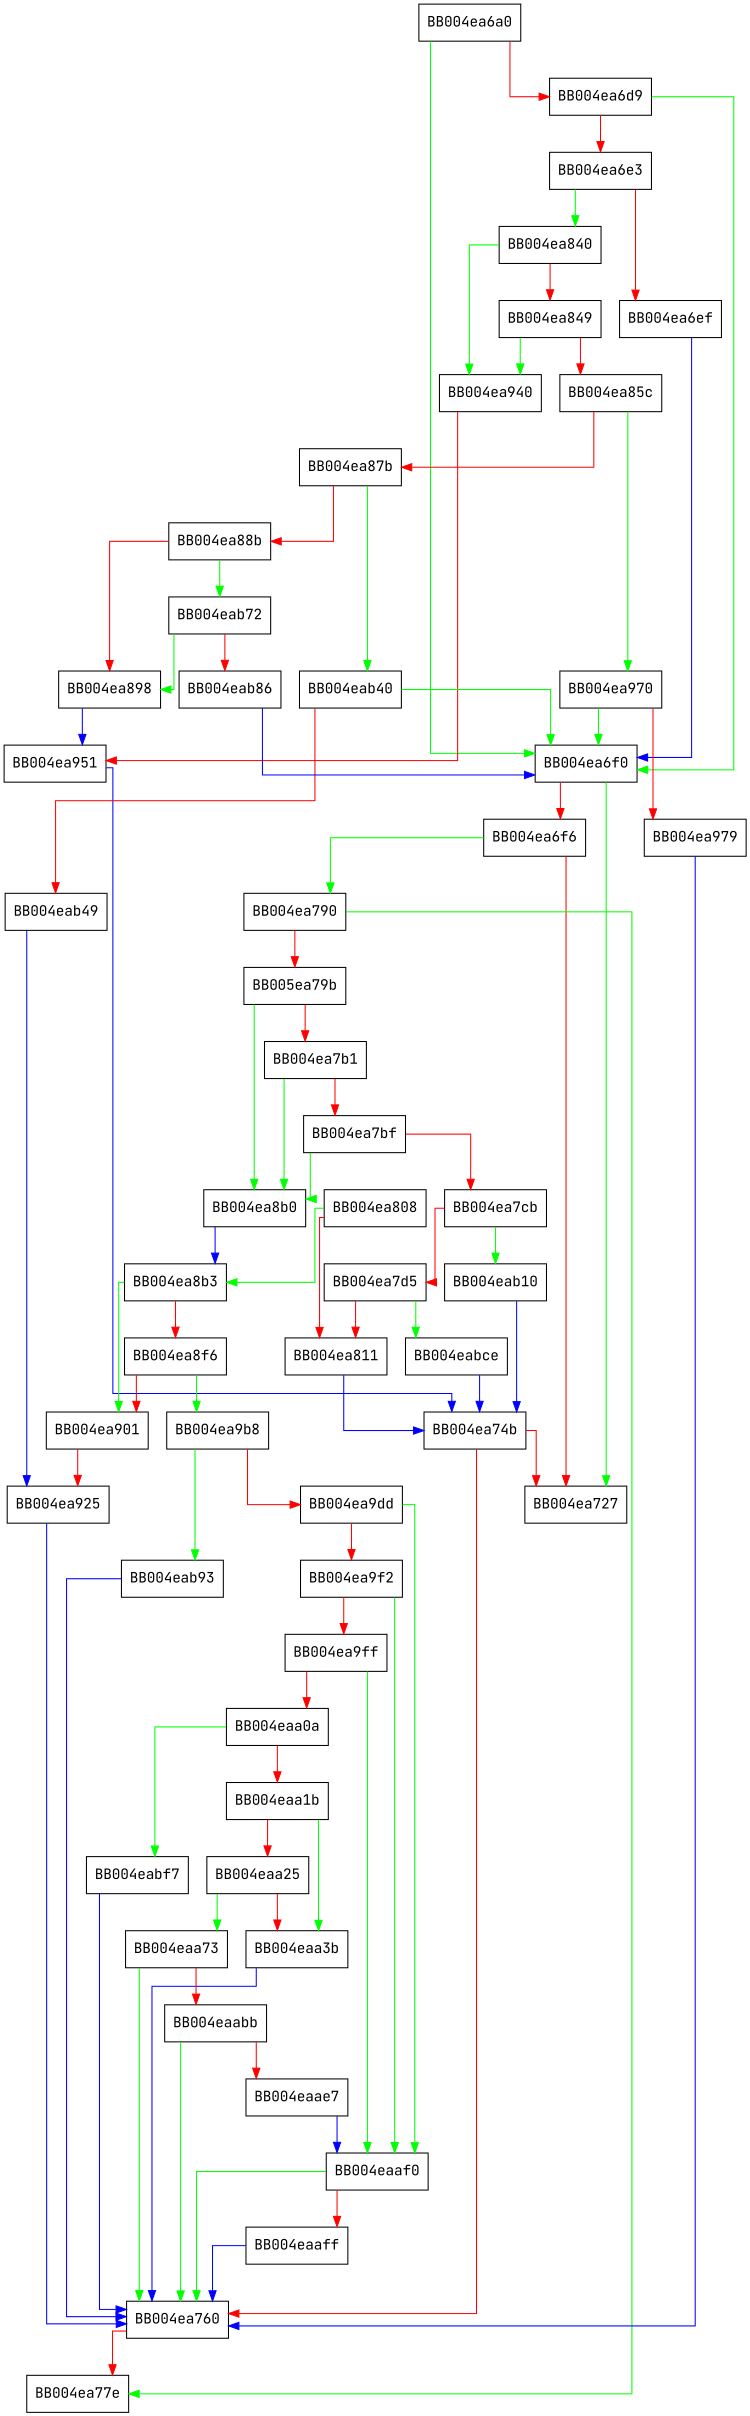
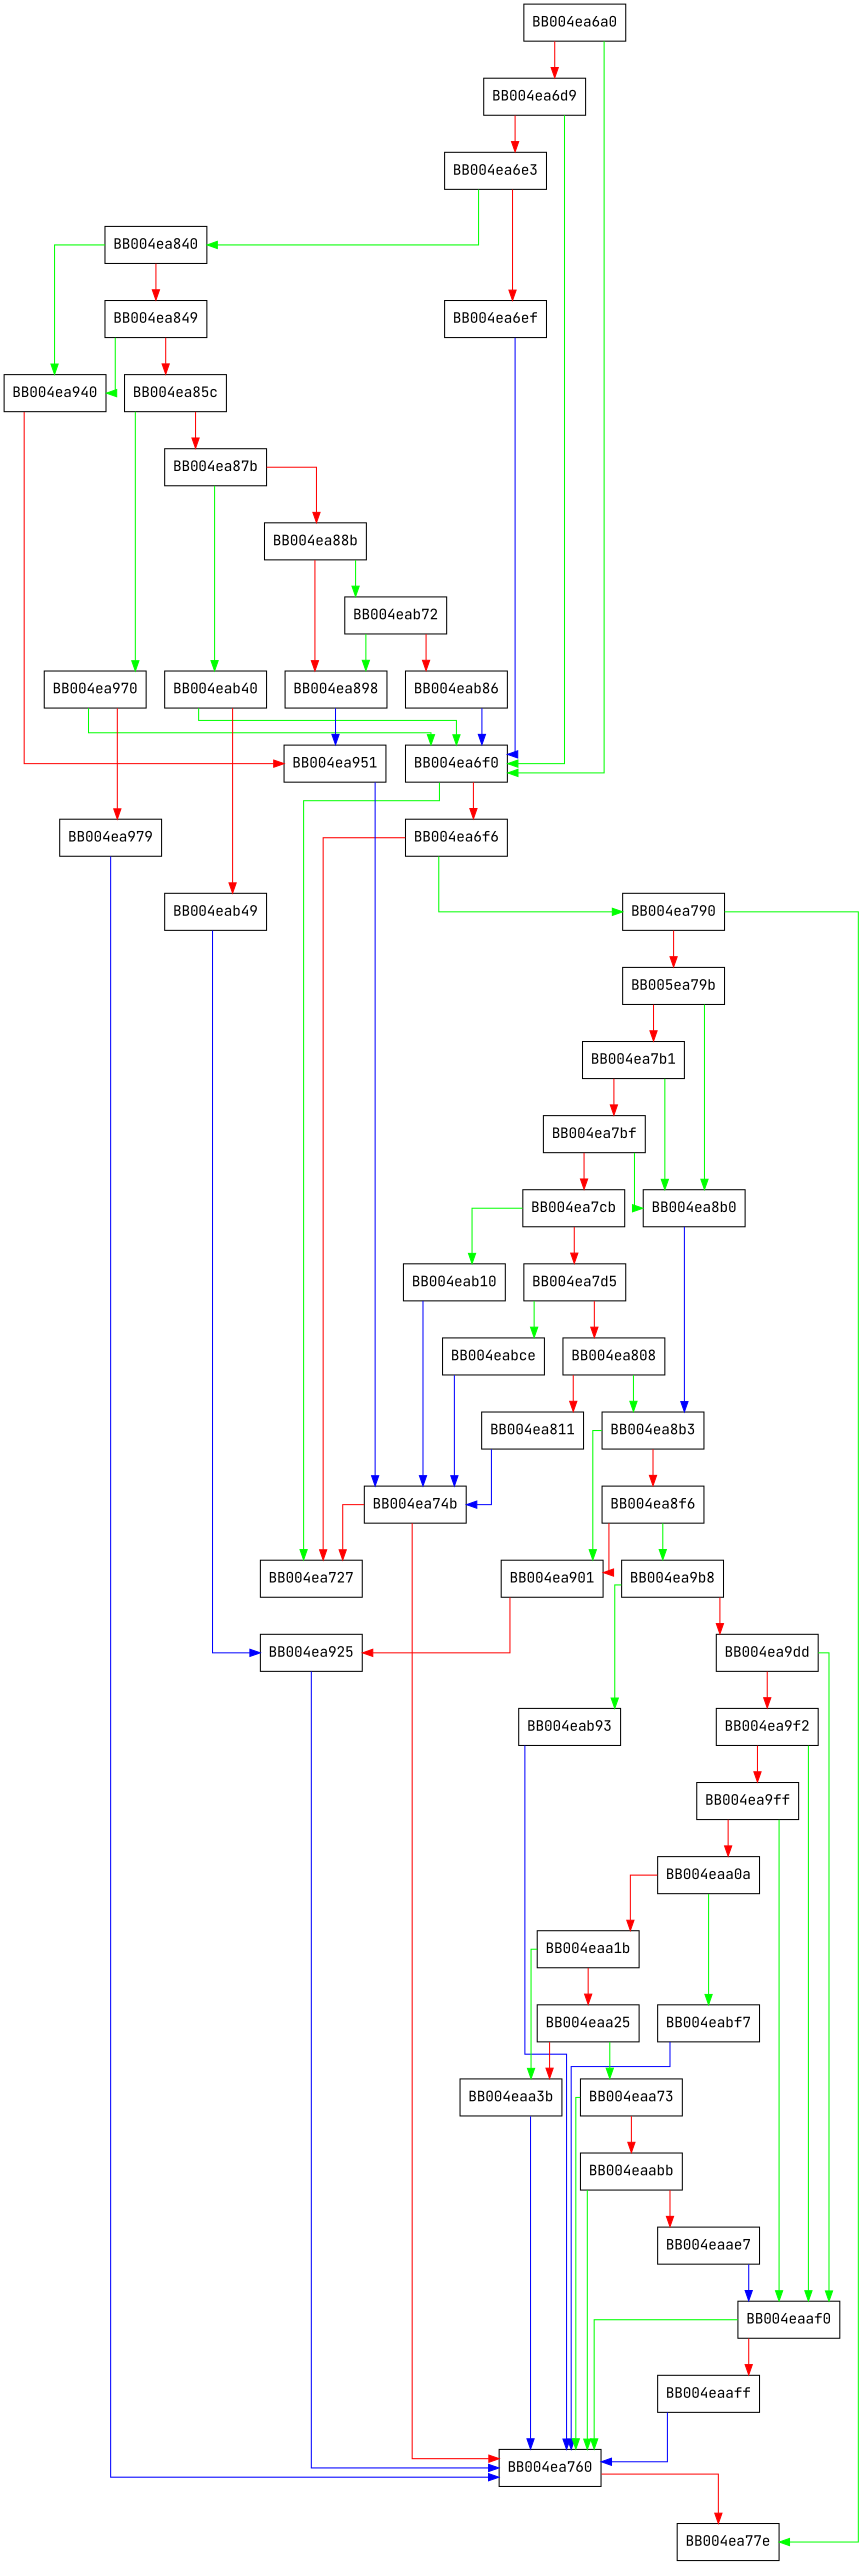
(356, 1314) -> (594, 1314)
